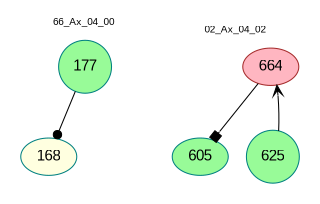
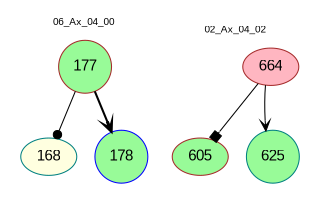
(84, 22) -> (84, 22)
(85, 67) -> (85, 67)
(279, 113) -> (265, 103)
none -> (121, 157)
(200, 157) -> (200, 157)
